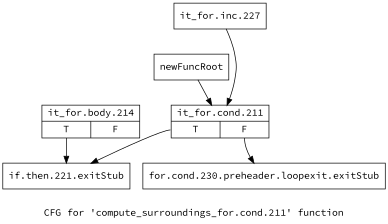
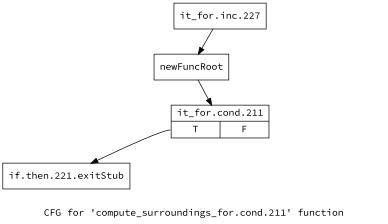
(236, 63) -> (208, 39)
(91, 122) -> none
(264, 176) -> none
